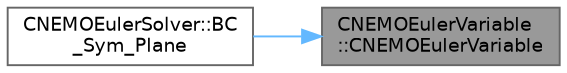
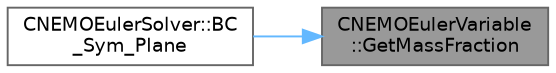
(441, 36) -> (435, 36)
